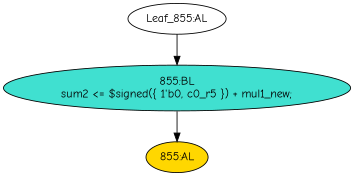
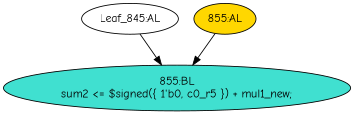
(177, 19) -> (130, 19)
(177, 122) -> (206, 46)
